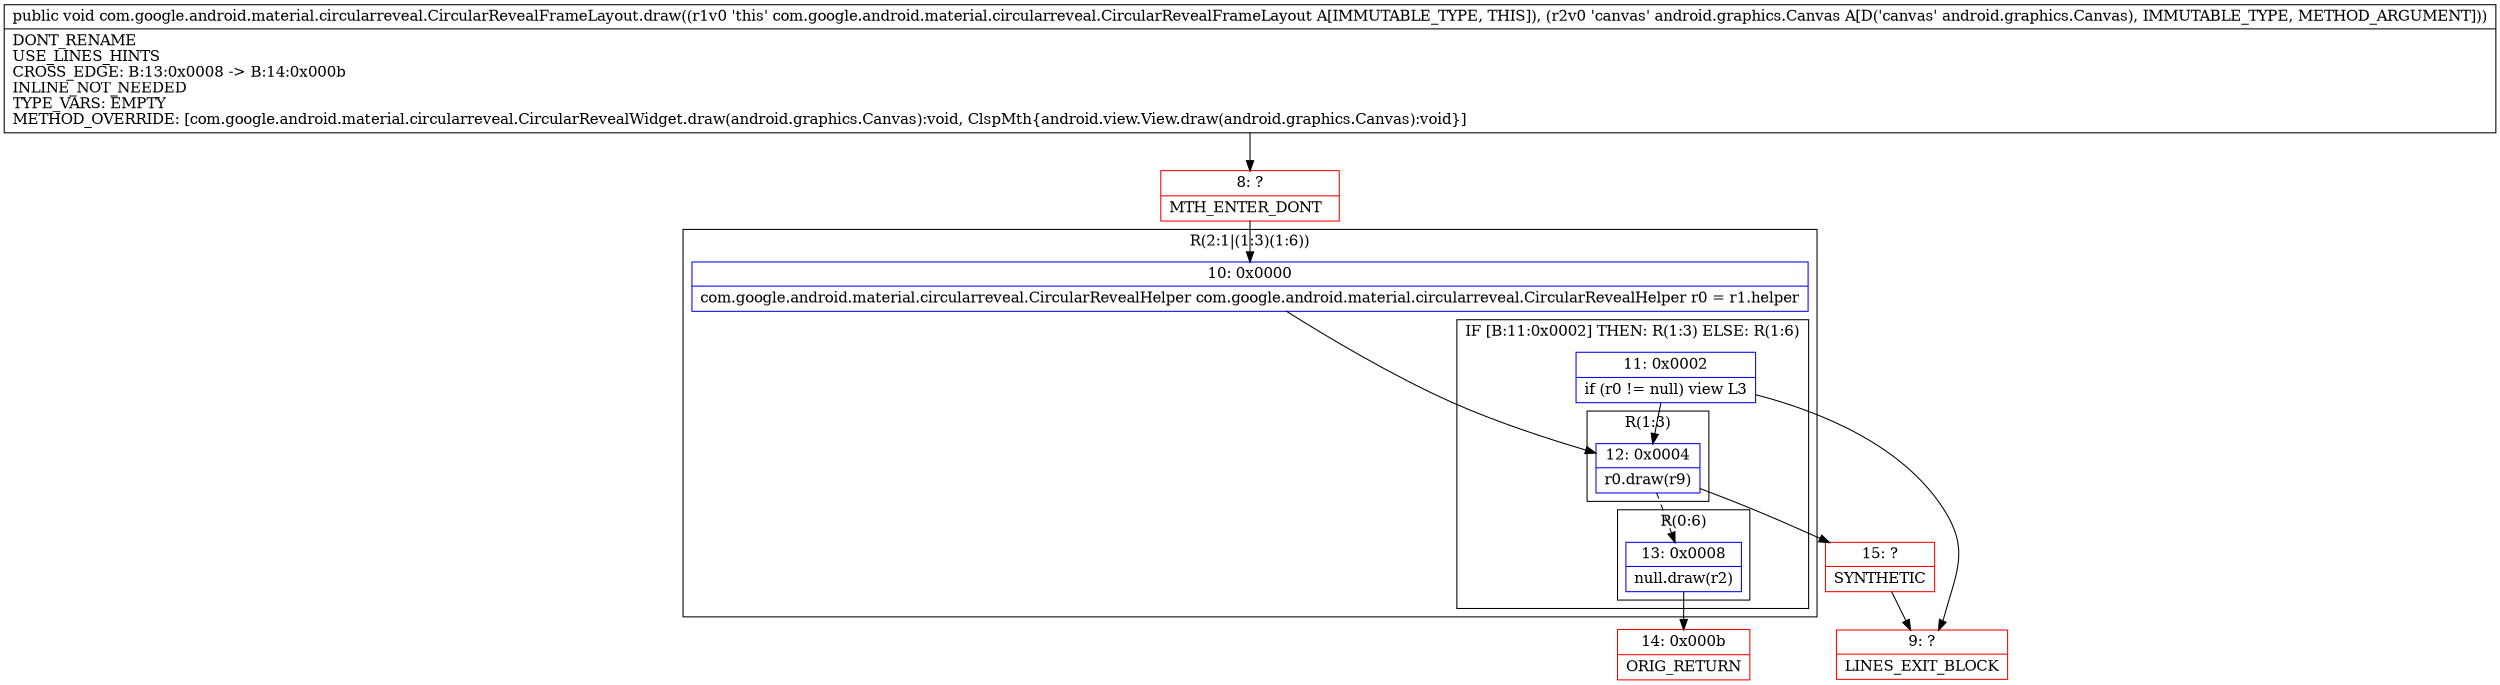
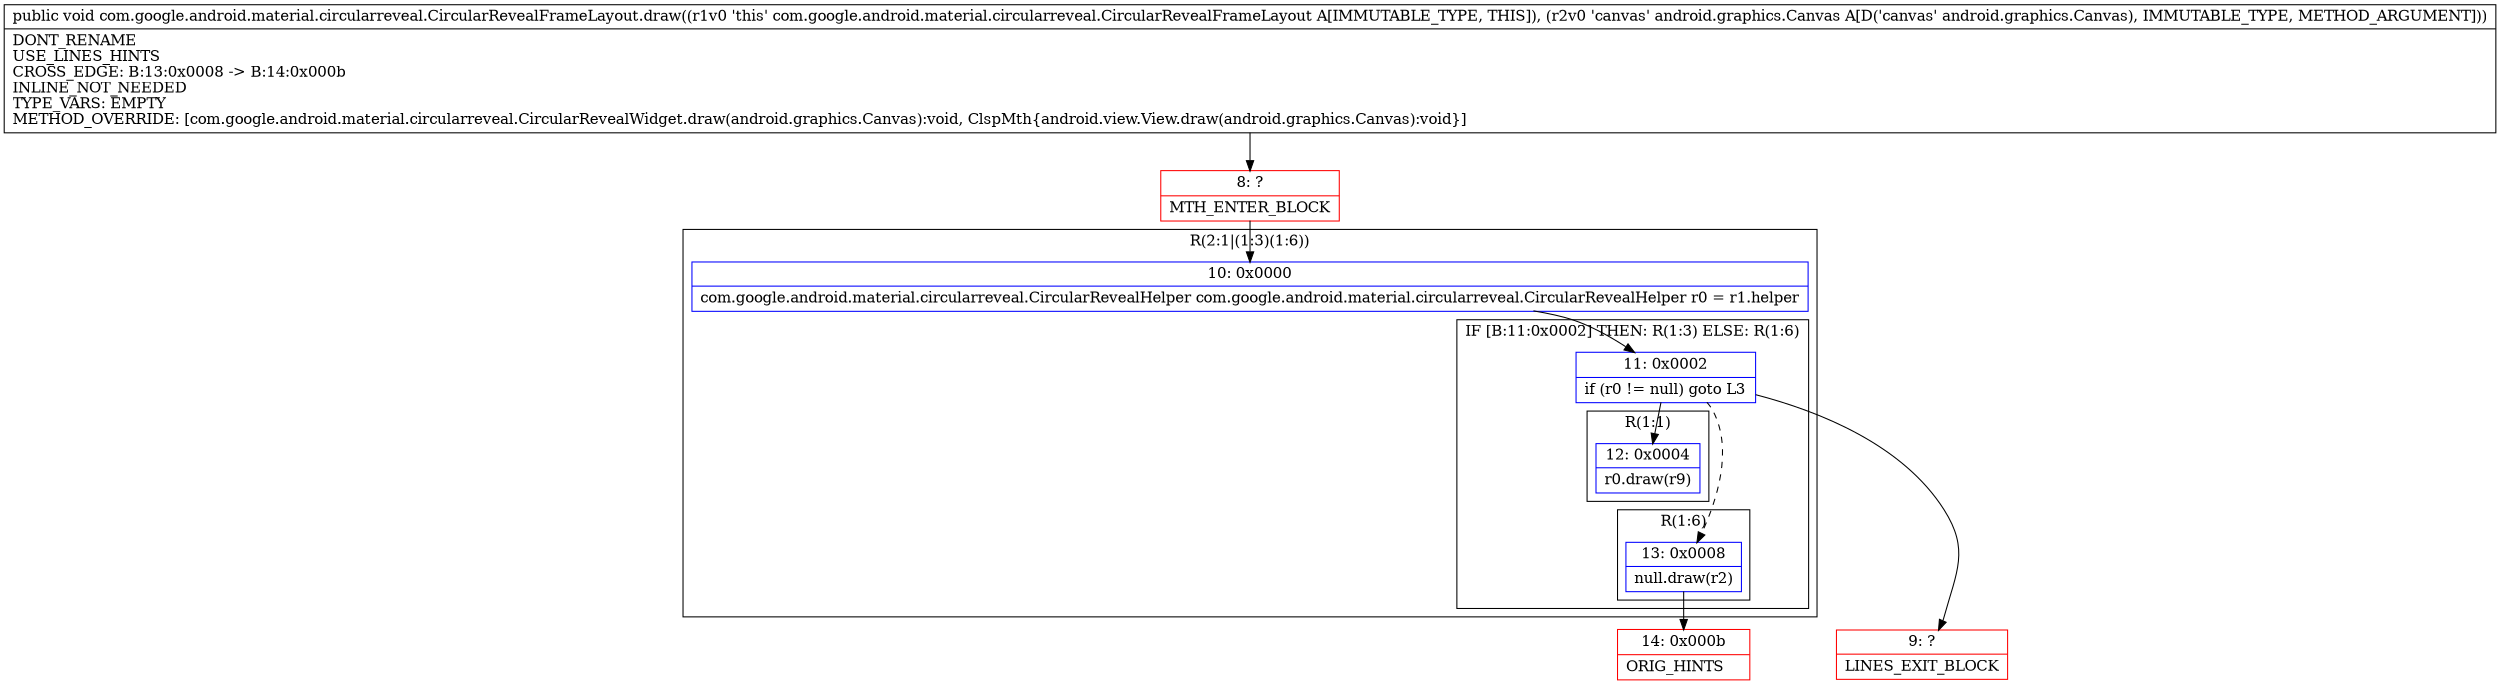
(1245, 208) -> (1250, 208)
(1666, 390) -> (1665, 390)
(1430, 392) -> (1589, 326)
(1648, 423) -> (1648, 423)
(1665, 517) -> (1721, 468)
(1684, 522) -> (1684, 522)
(1880, 567) -> none
(1684, 667) -> (1675, 667)
